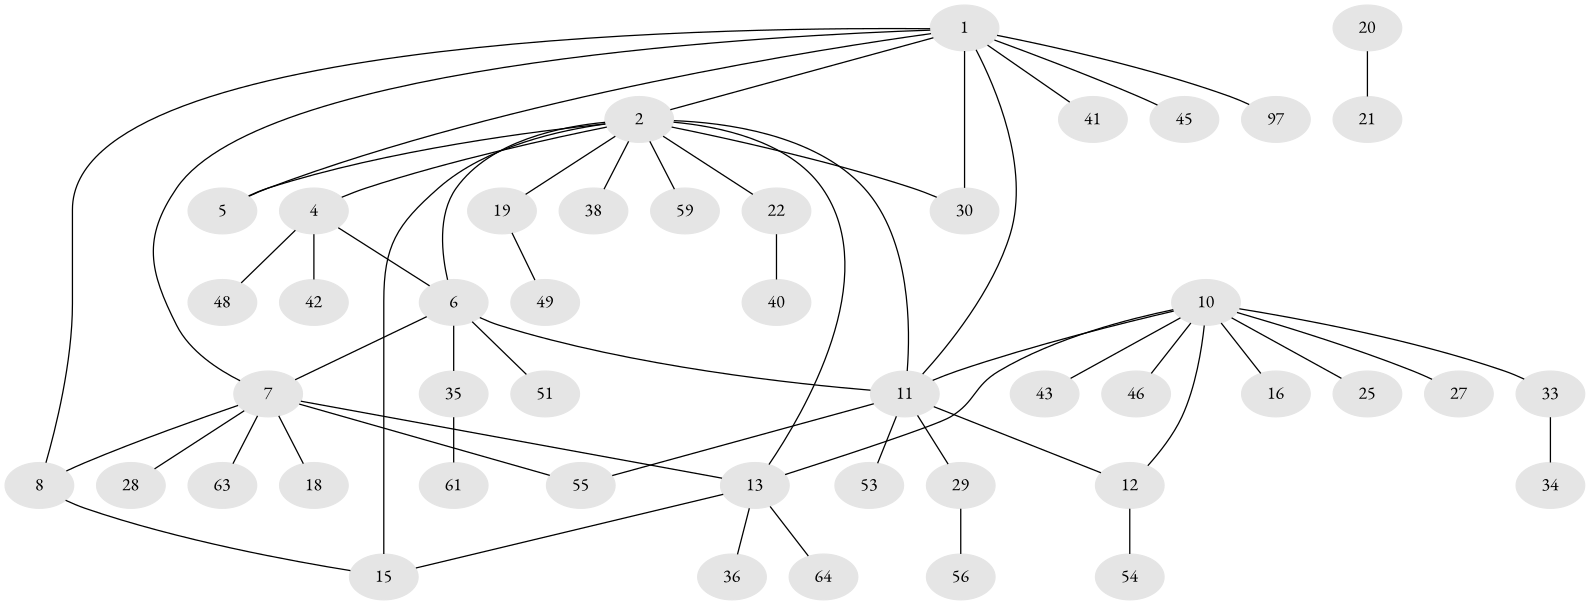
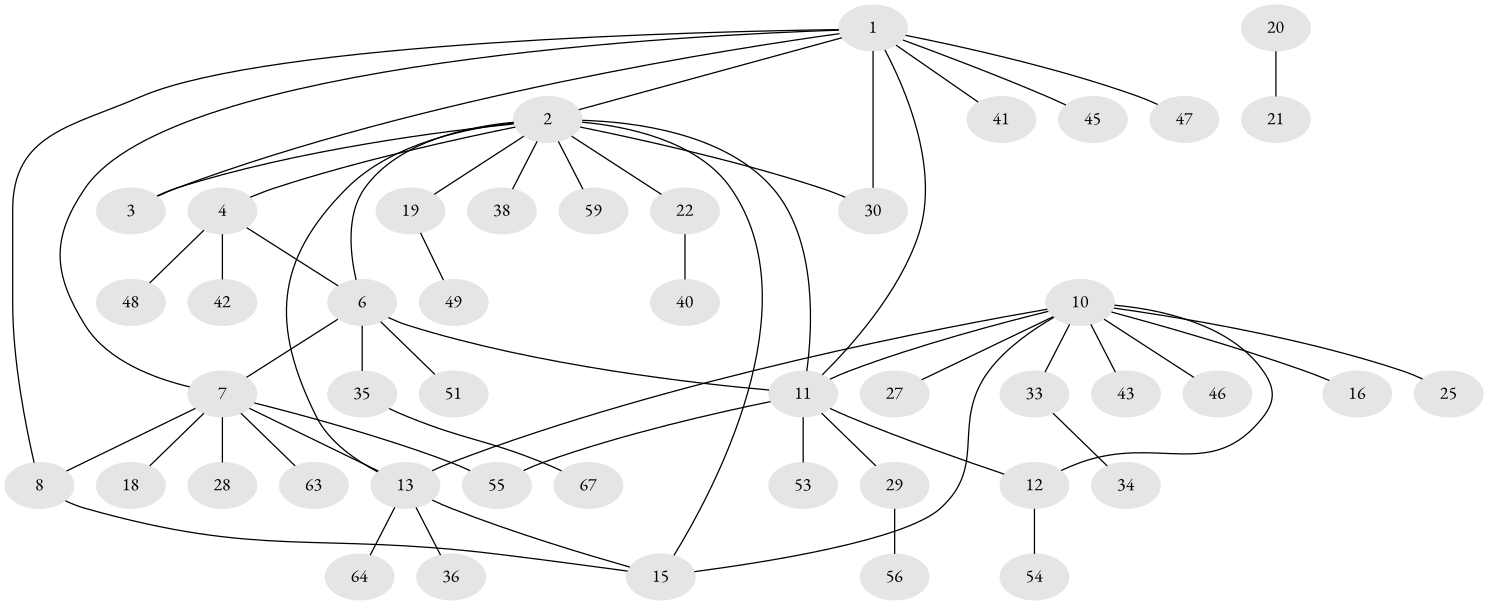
(1276, 119) -> (1184, 119)
(222, 211) -> (131, 211)
(454, 485) -> (588, 485)
none -> (931, 514)
